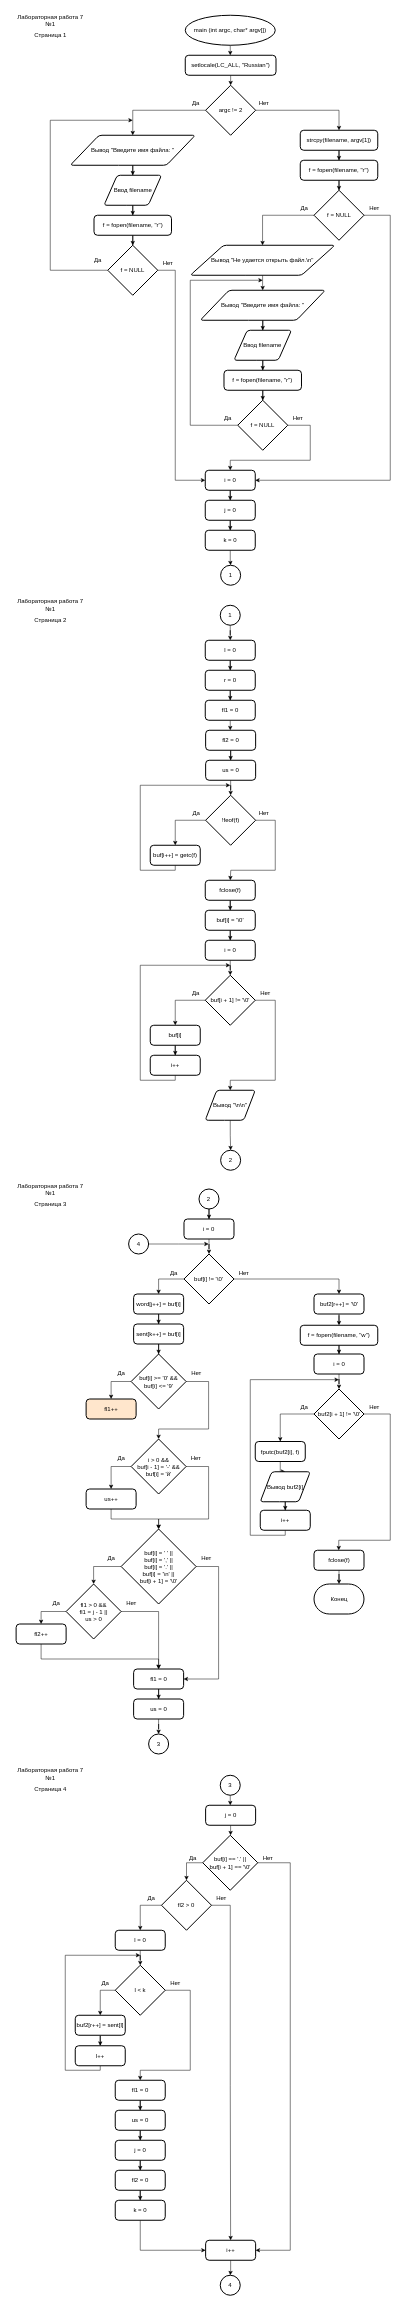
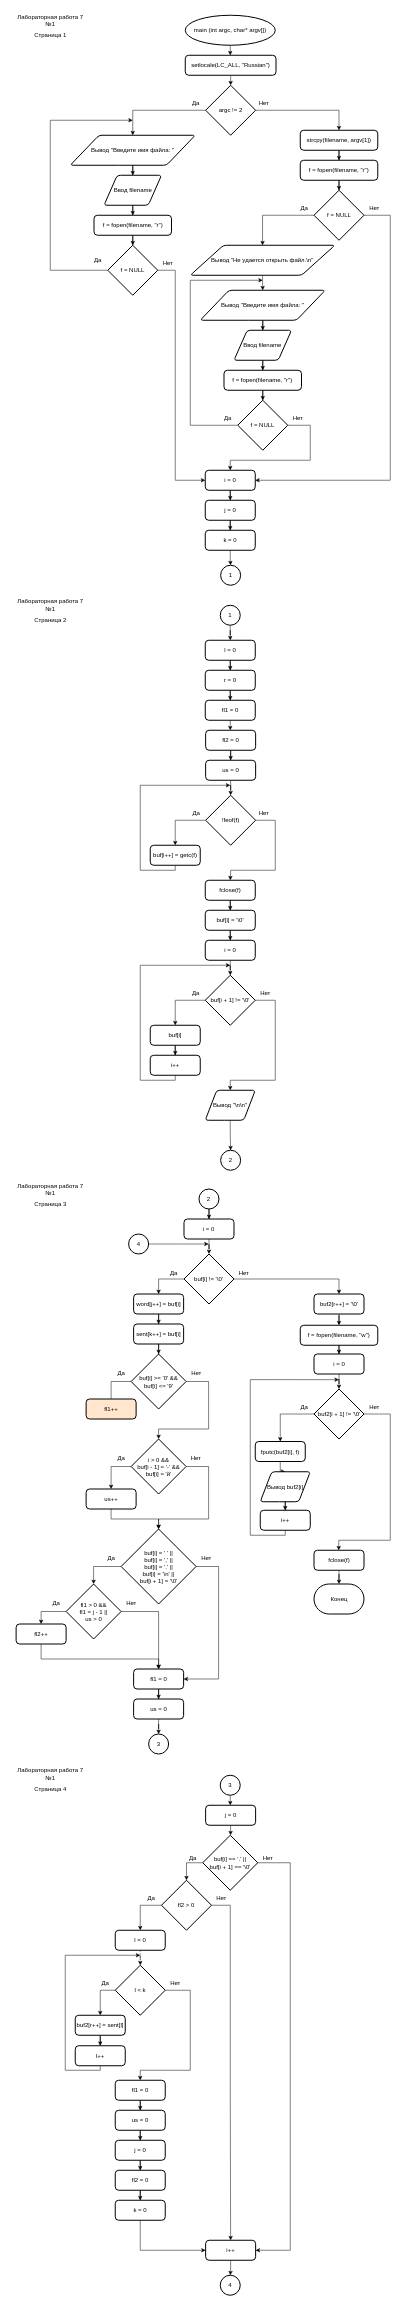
(111, 1394) -> (111, 1396)
(140, 1960) -> (140, 1960)
